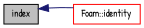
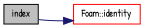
(61, 8) -> (51, 21)
